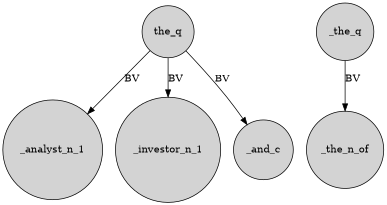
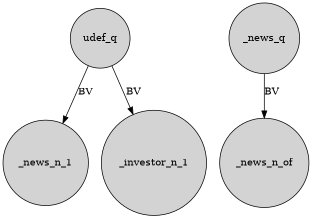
(168, 32) -> (100, 38)
(345, 32) -> (264, 38)
(53, 150) -> (46, 163)
(263, 150) -> none
(345, 150) -> (264, 163)
